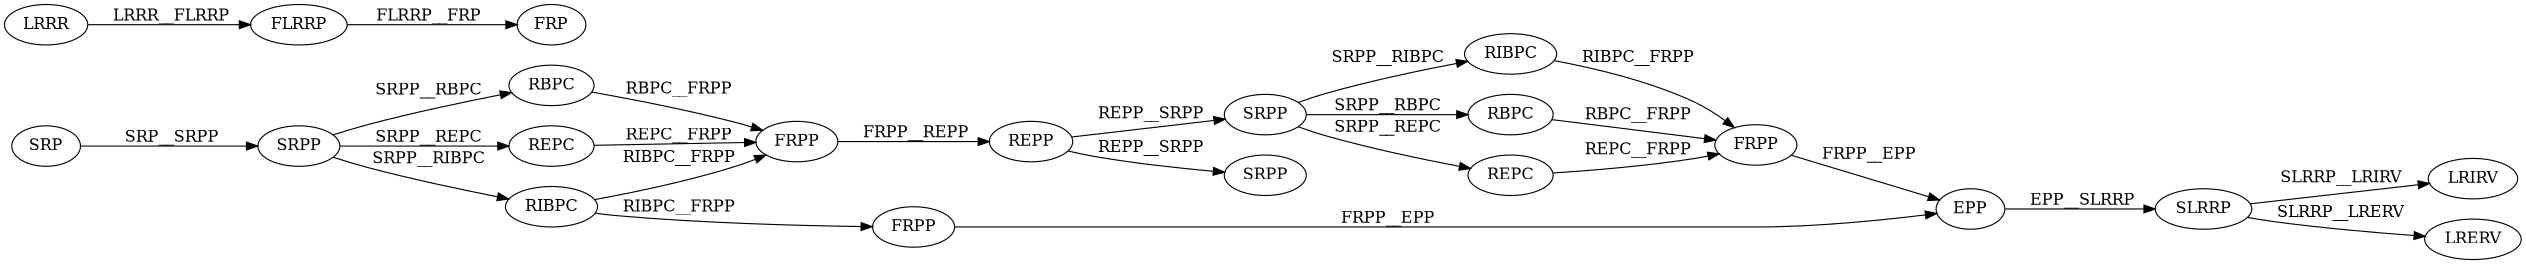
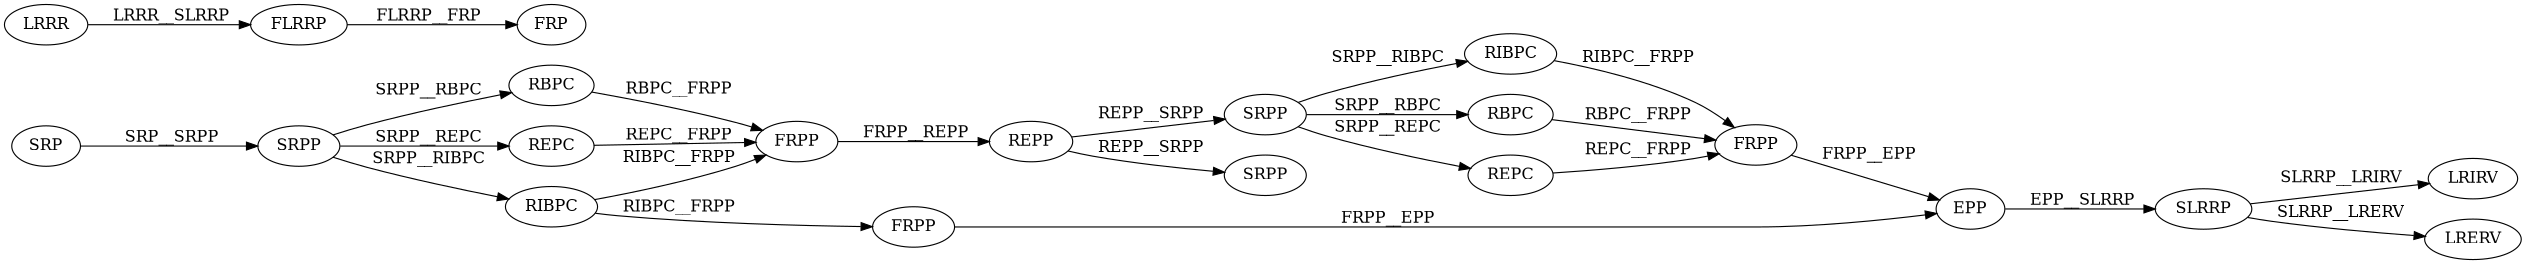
(169, 16) -> (169, 16)
